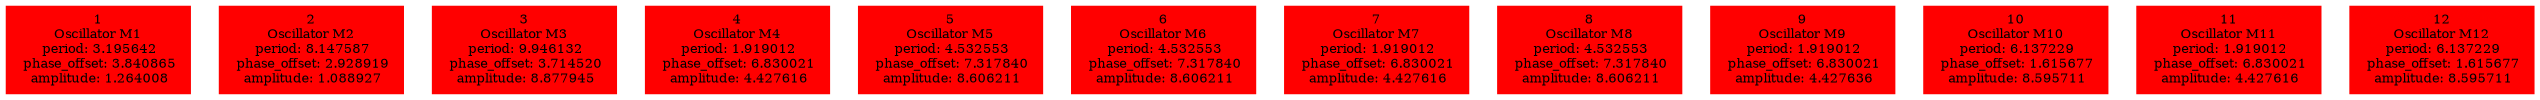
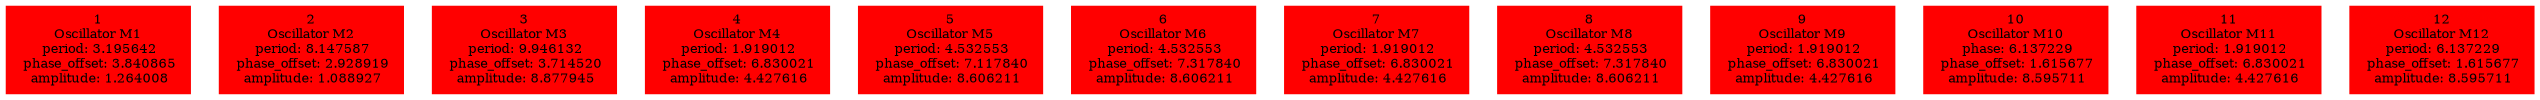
(2016, 49) -> (2016, 49)
(951, 64) -> (951, 64)
(1803, 79) -> (1803, 79)
